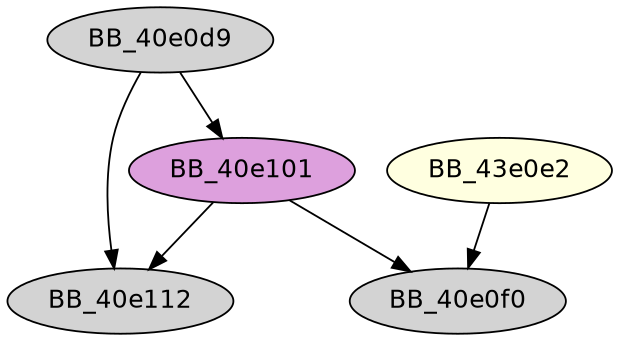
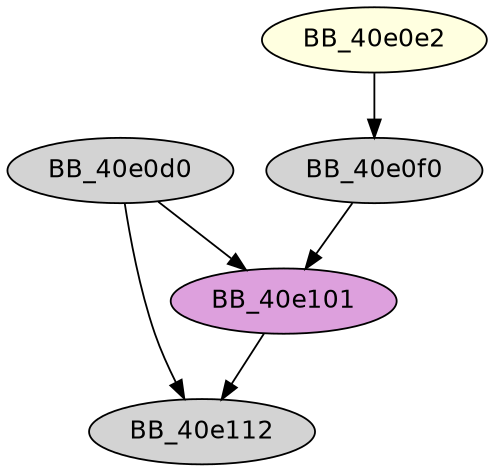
(160, 40) -> (120, 171)
(500, 171) -> (374, 40)
(342, 231) -> (334, 229)
